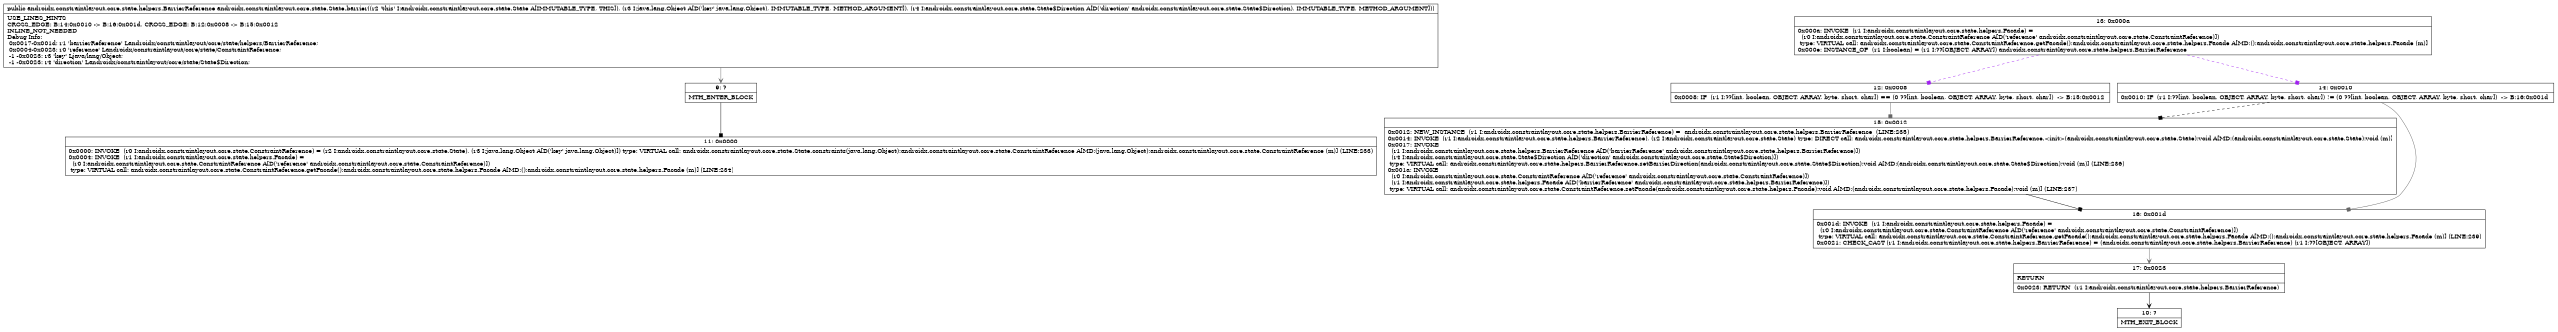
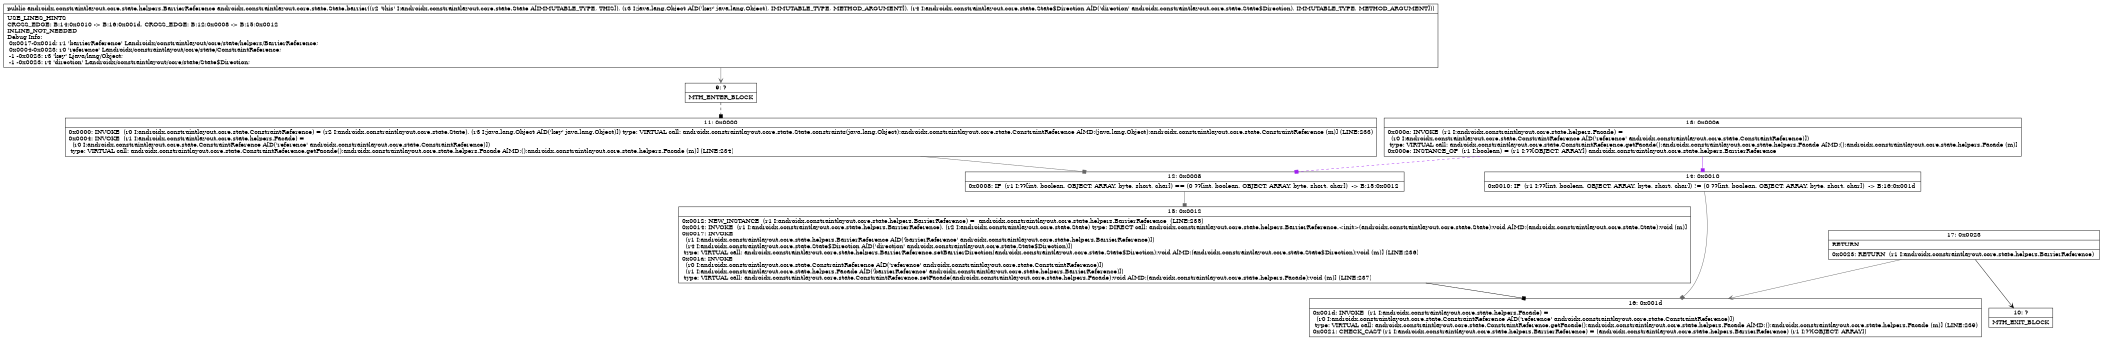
(2241, 68) -> (1703, 162)
(2216, 110) -> none
(721, 118) -> (721, 108)
none -> (1001, 164)
(2149, 254) -> (1817, 279)
